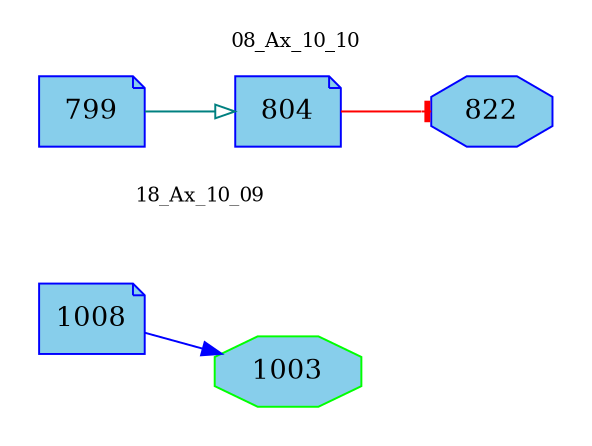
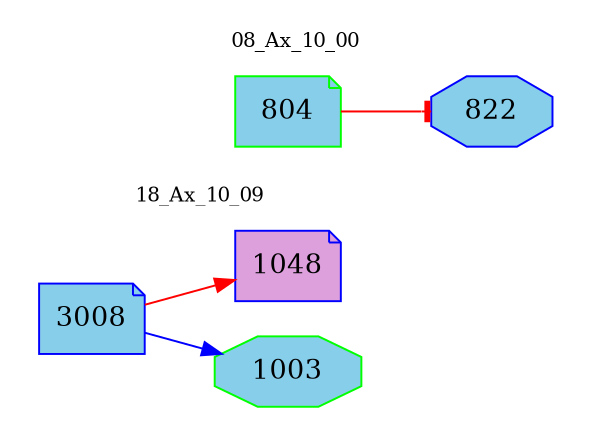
(296, 42) -> (296, 42)
(92, 111) -> none
(288, 111) -> (288, 111)
none -> (288, 266)
(92, 319) -> (92, 319)
